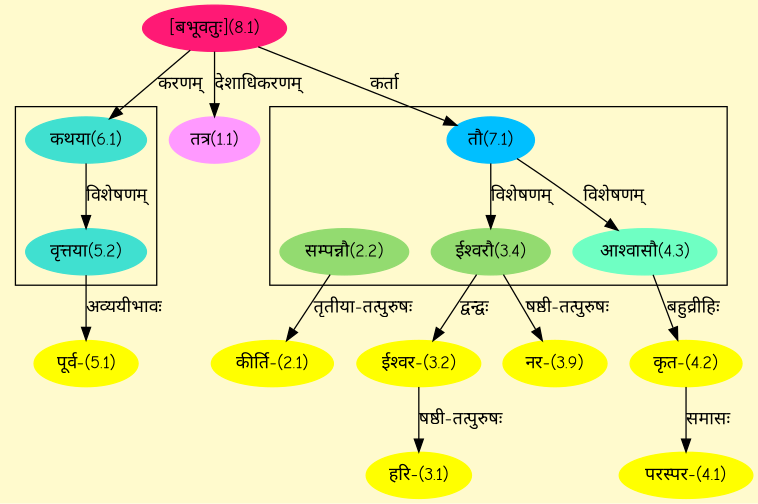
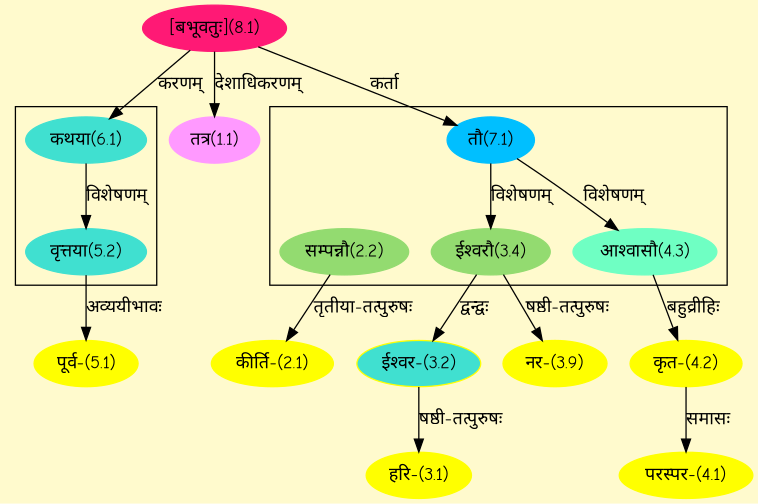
(419, 364) -> (419, 364)
